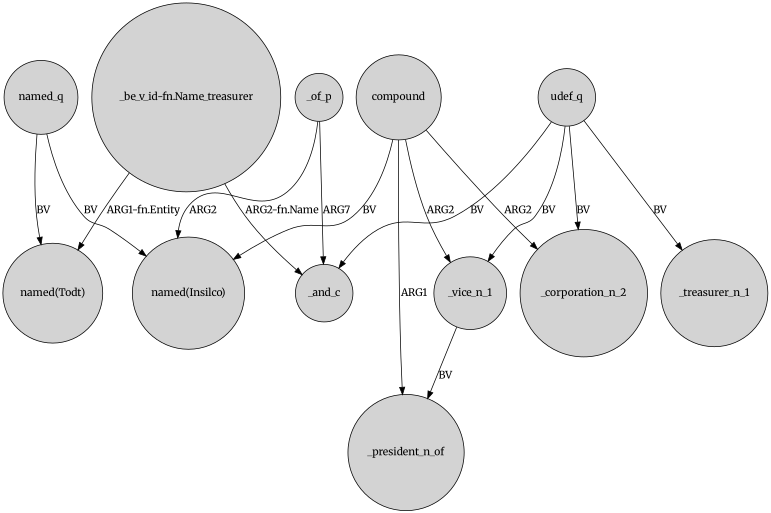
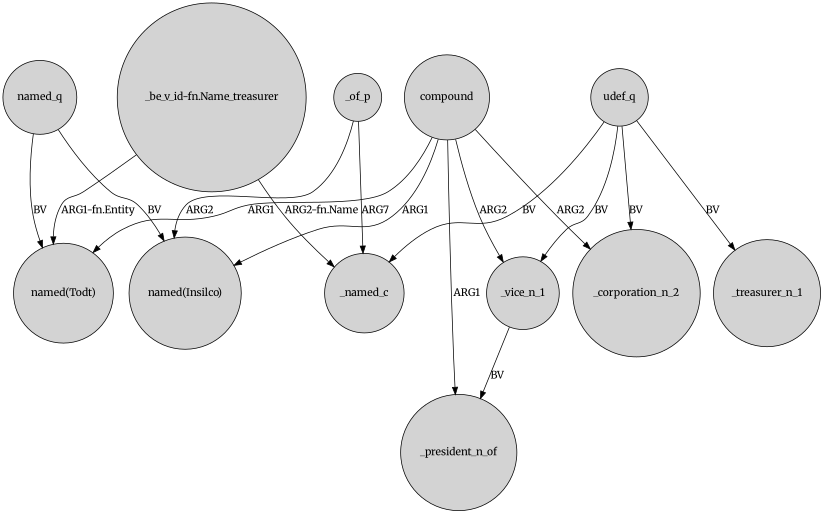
none -> (284, 203)
(370, 211) -> (415, 211)
(324, 293) -> (364, 293)
